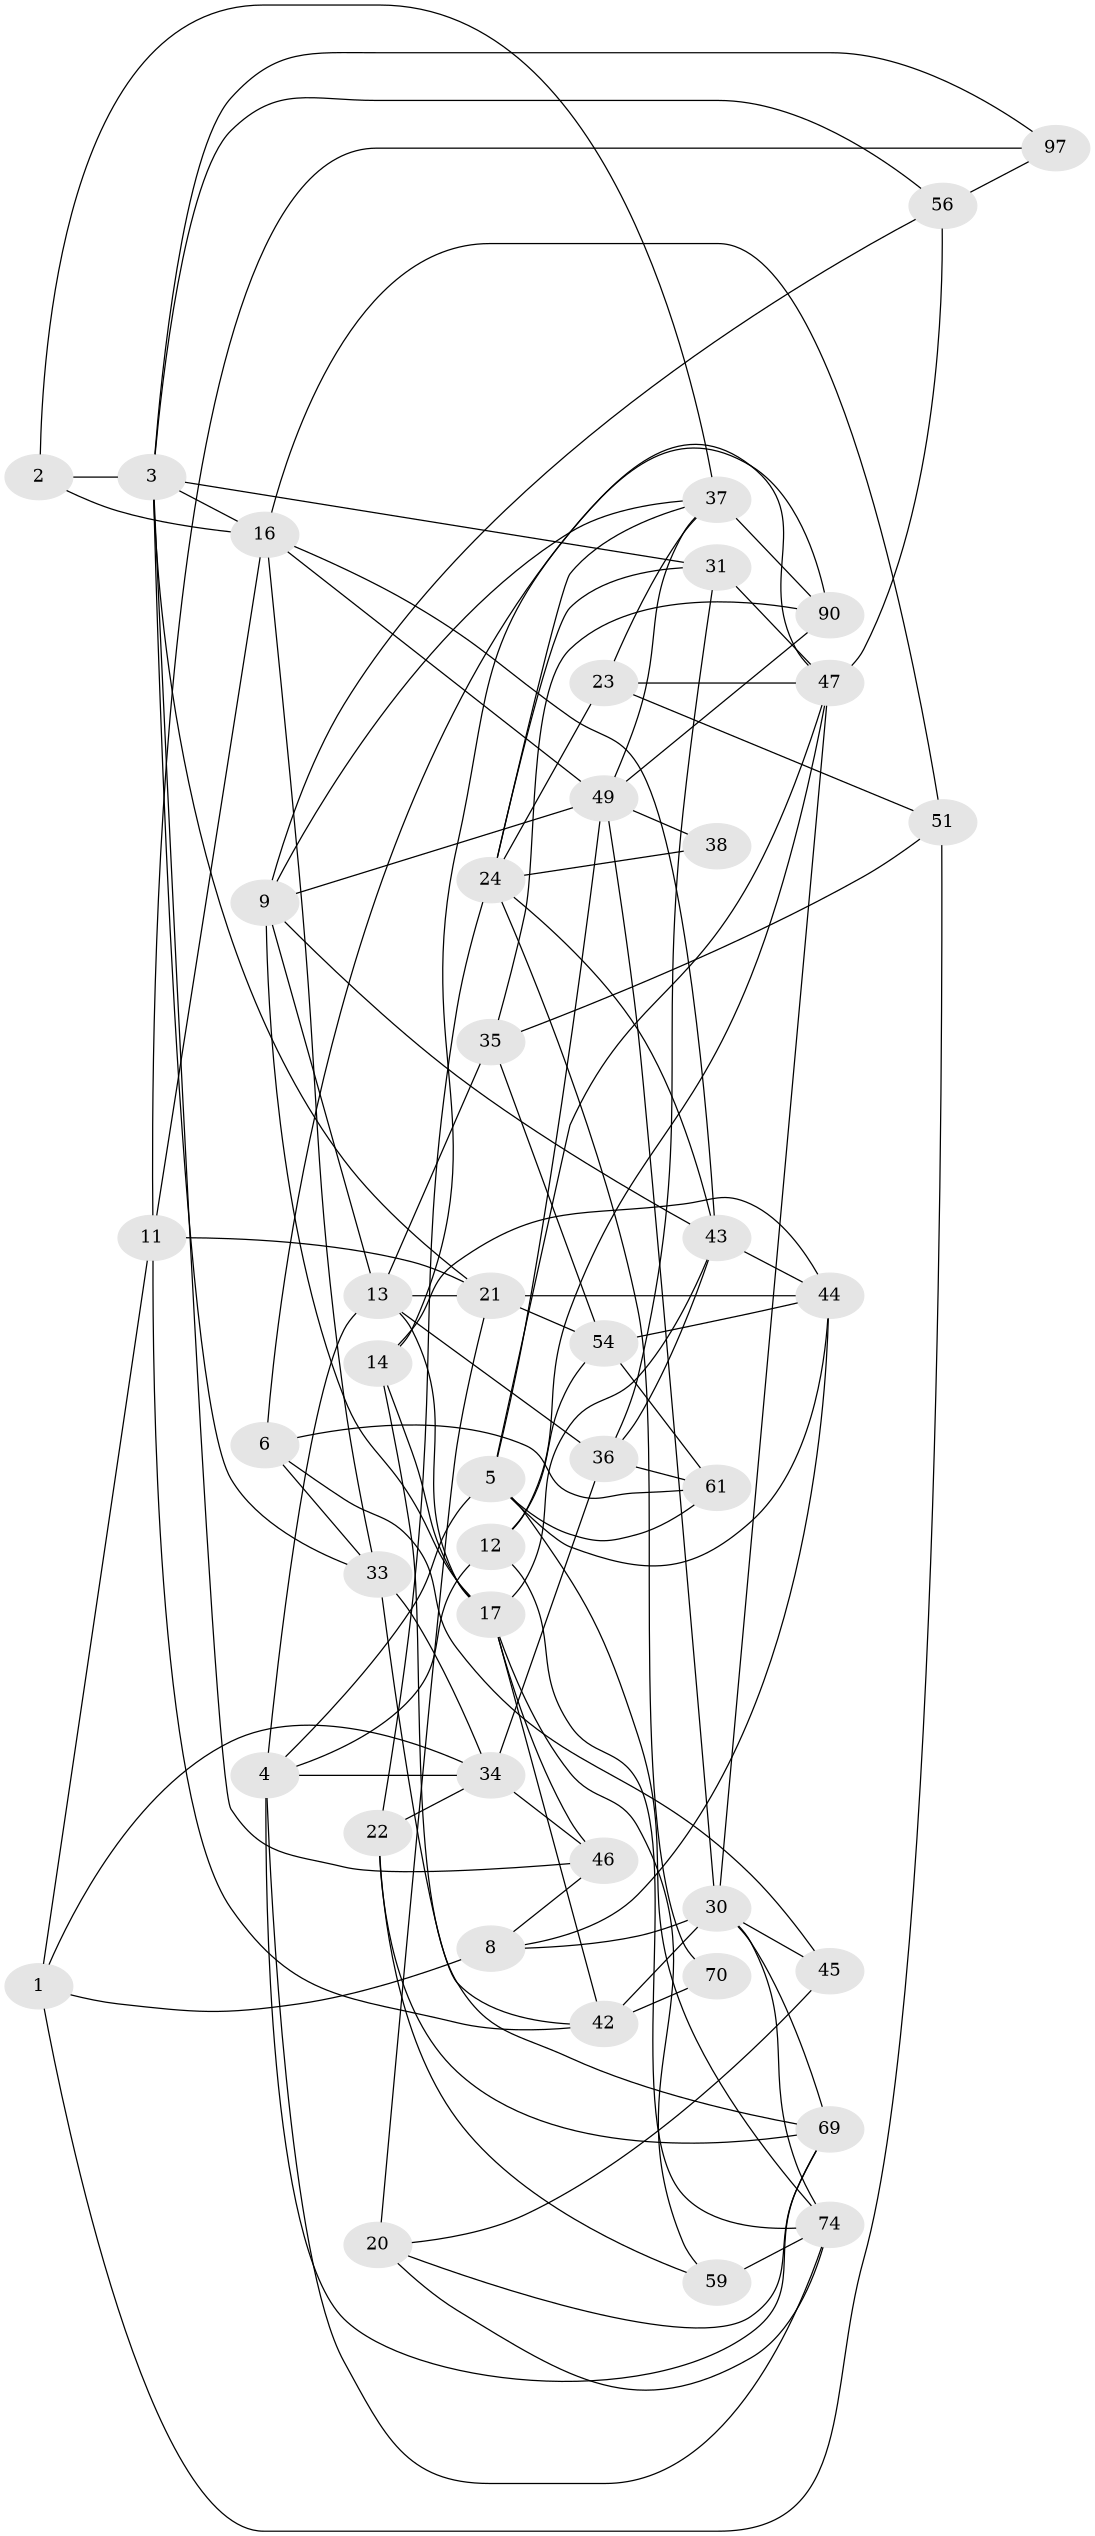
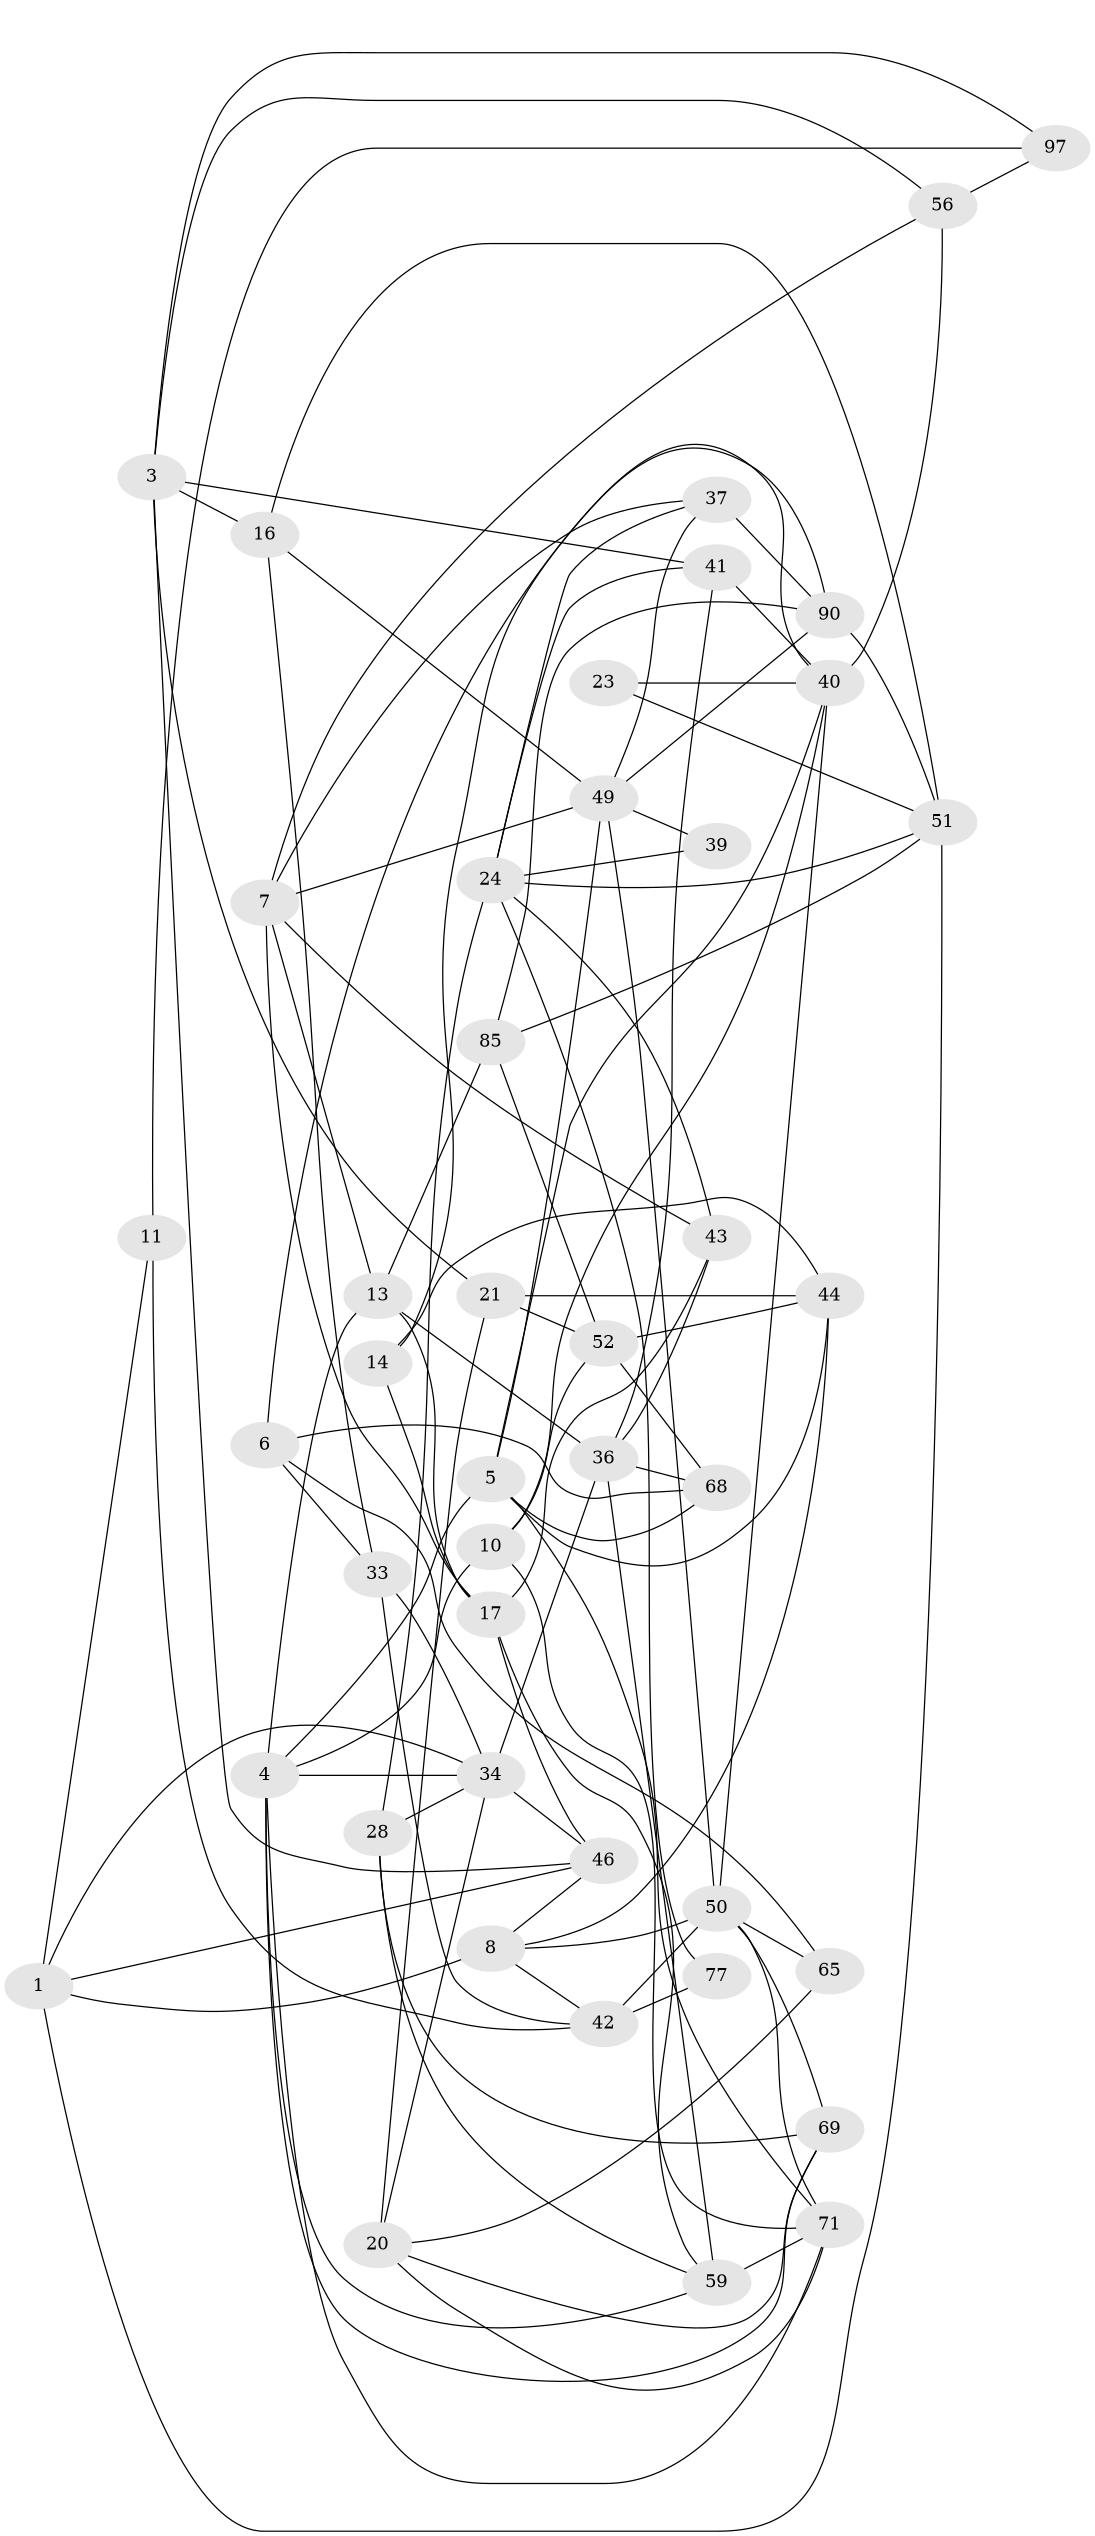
(39, 477) -> none
(717, 568) -> (717, 568)
(650, 587) -> none
(830, 683) -> (830, 683)
none -> (899, 713)
(547, 782) -> (722, 884)
(648, 787) -> none
(717, 846) -> (717, 846)
(206, 903) -> none
(265, 903) -> (265, 903)
(491, 1042) -> (491, 1042)
(178, 1065) -> none
(334, 1247) -> none
(768, 1264) -> none
(439, 1296) -> none
(604, 1343) -> (604, 1343)
(717, 1488) -> (717, 1488)
(491, 1547) -> (491, 1547)
none -> (640, 1715)
(419, 1726) -> none
(543, 1801) -> (547, 1986)
(378, 1833) -> (378, 1833)
(717, 1908) -> (717, 1908)
none -> (321, 1924)
(830, 1971) -> (830, 1971)
(717, 1976) -> (717, 1976)
none -> (437, 1999)
(830, 2225) -> (830, 2225)
none -> (318, 2240)
